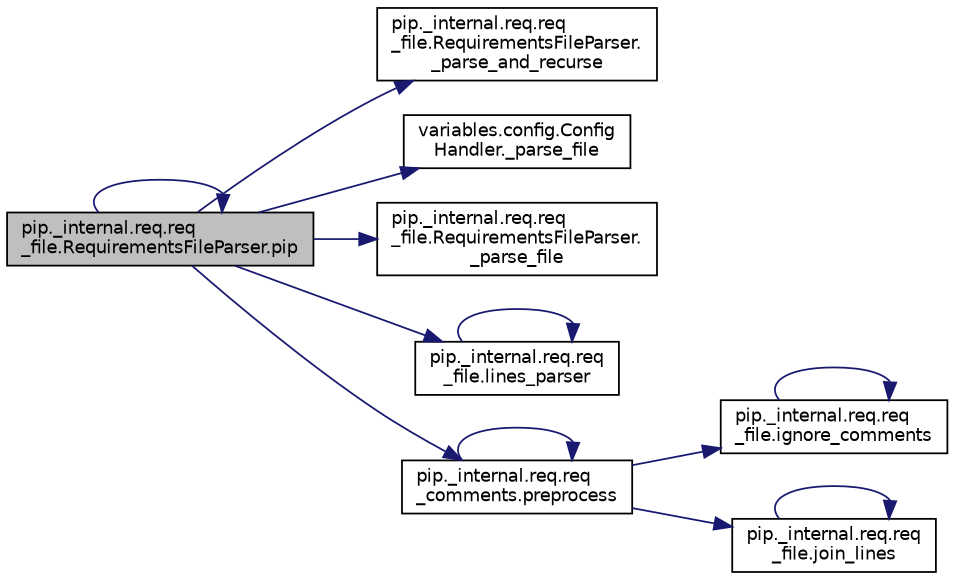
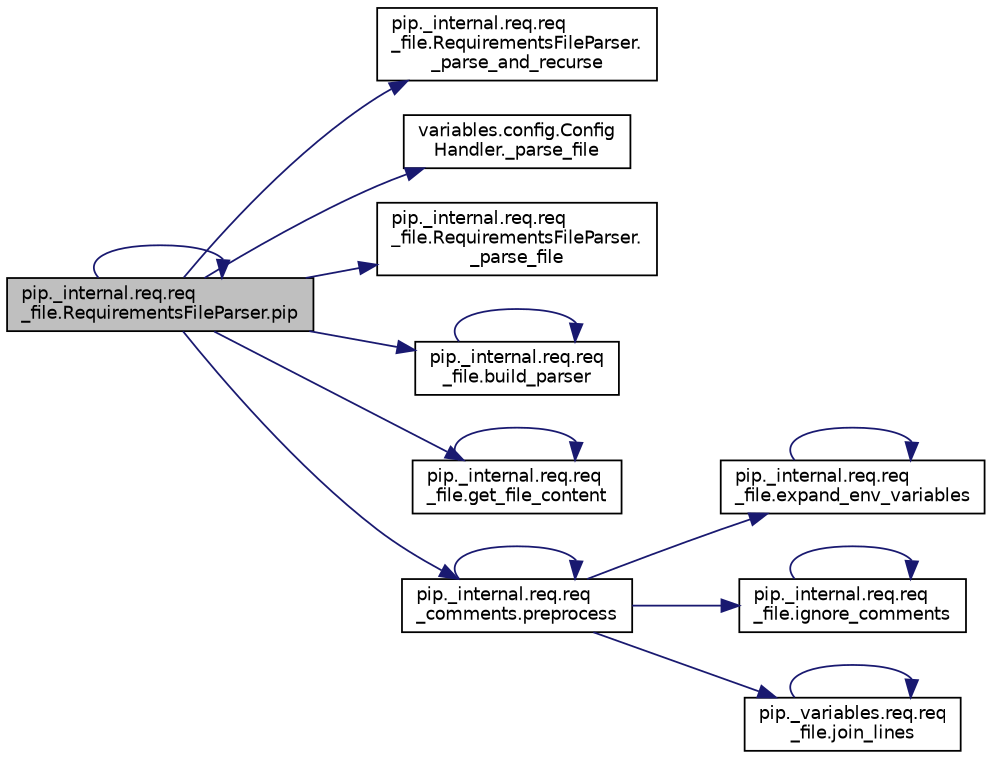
(517, 368) -> (517, 368)
none -> (517, 487)
none -> (853, 487)
(834, 545) -> (853, 724)
